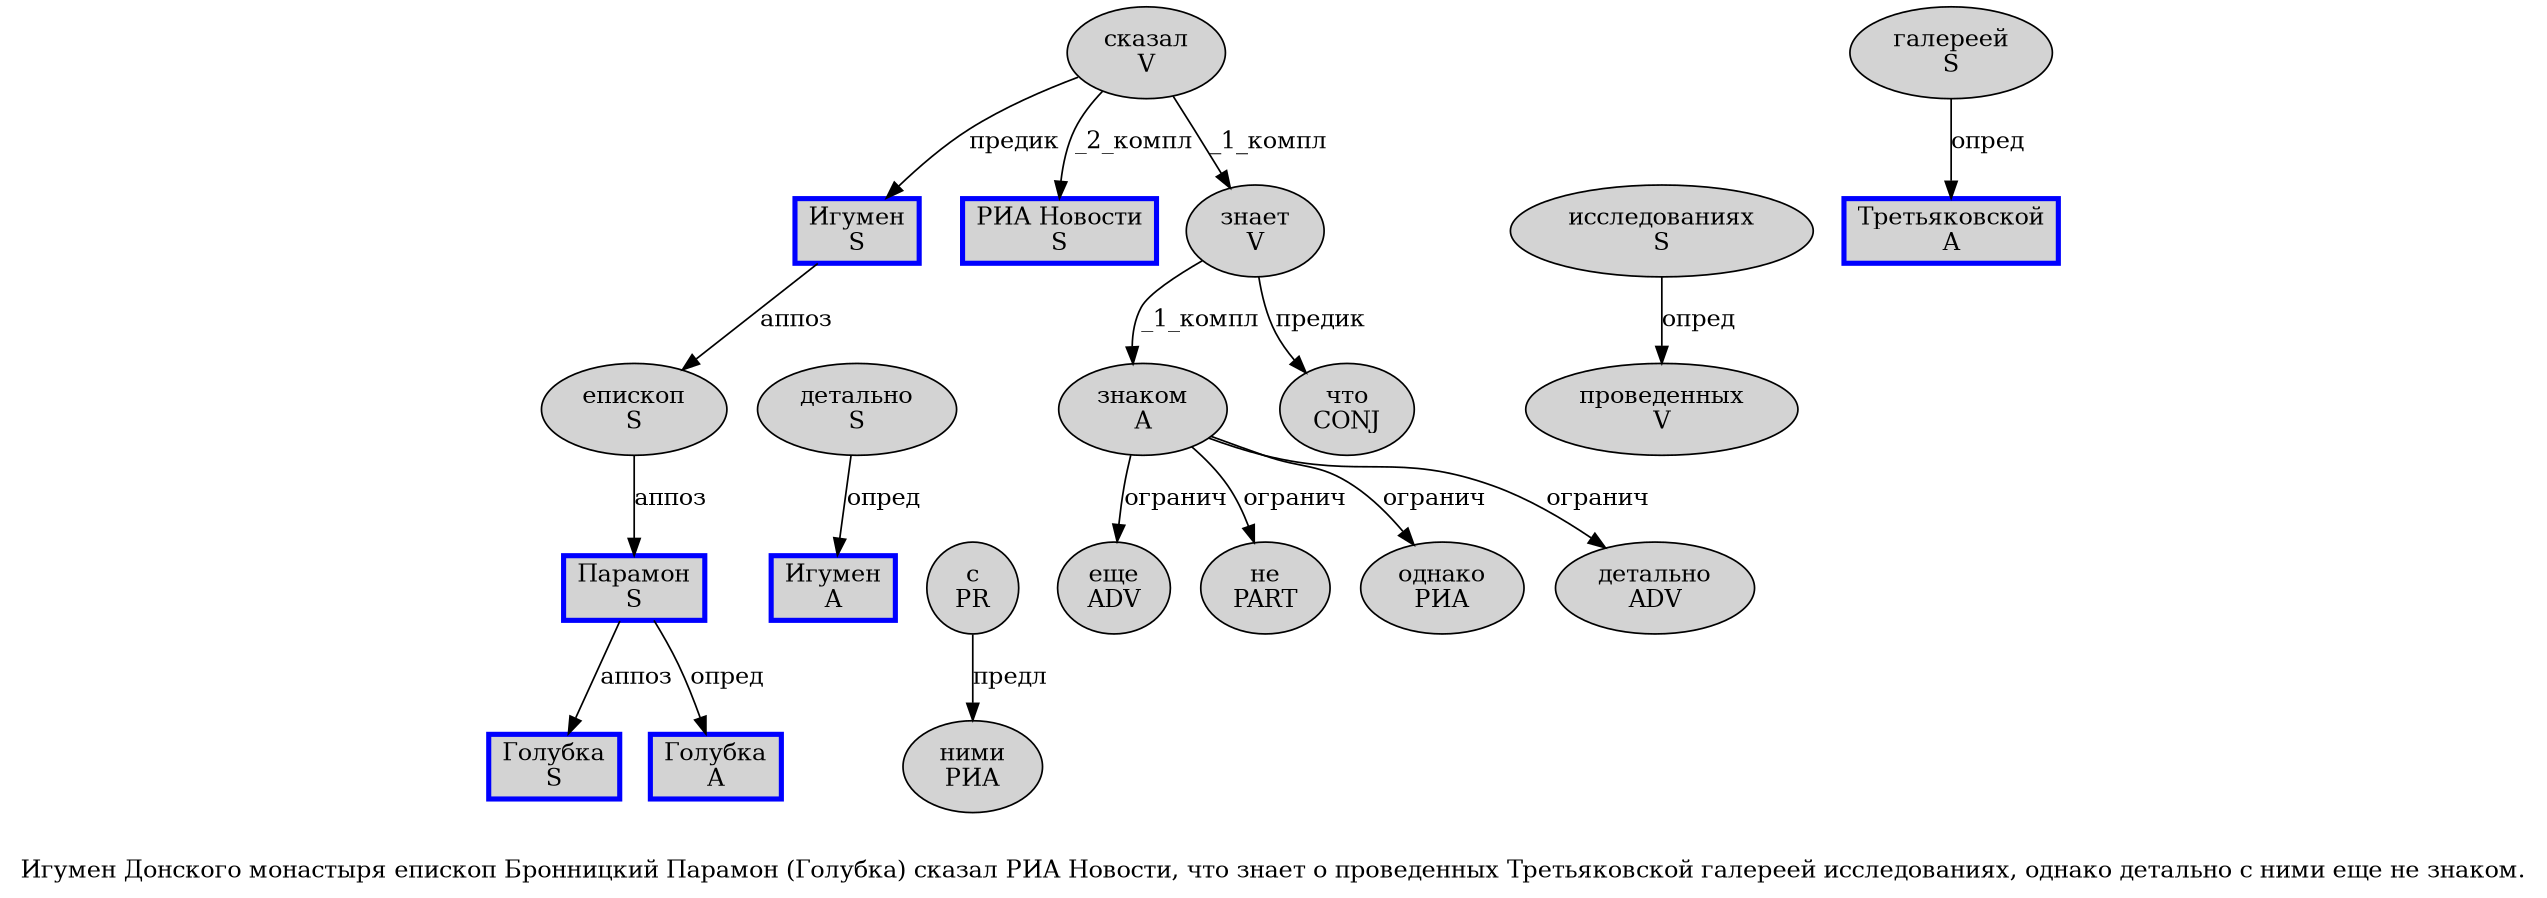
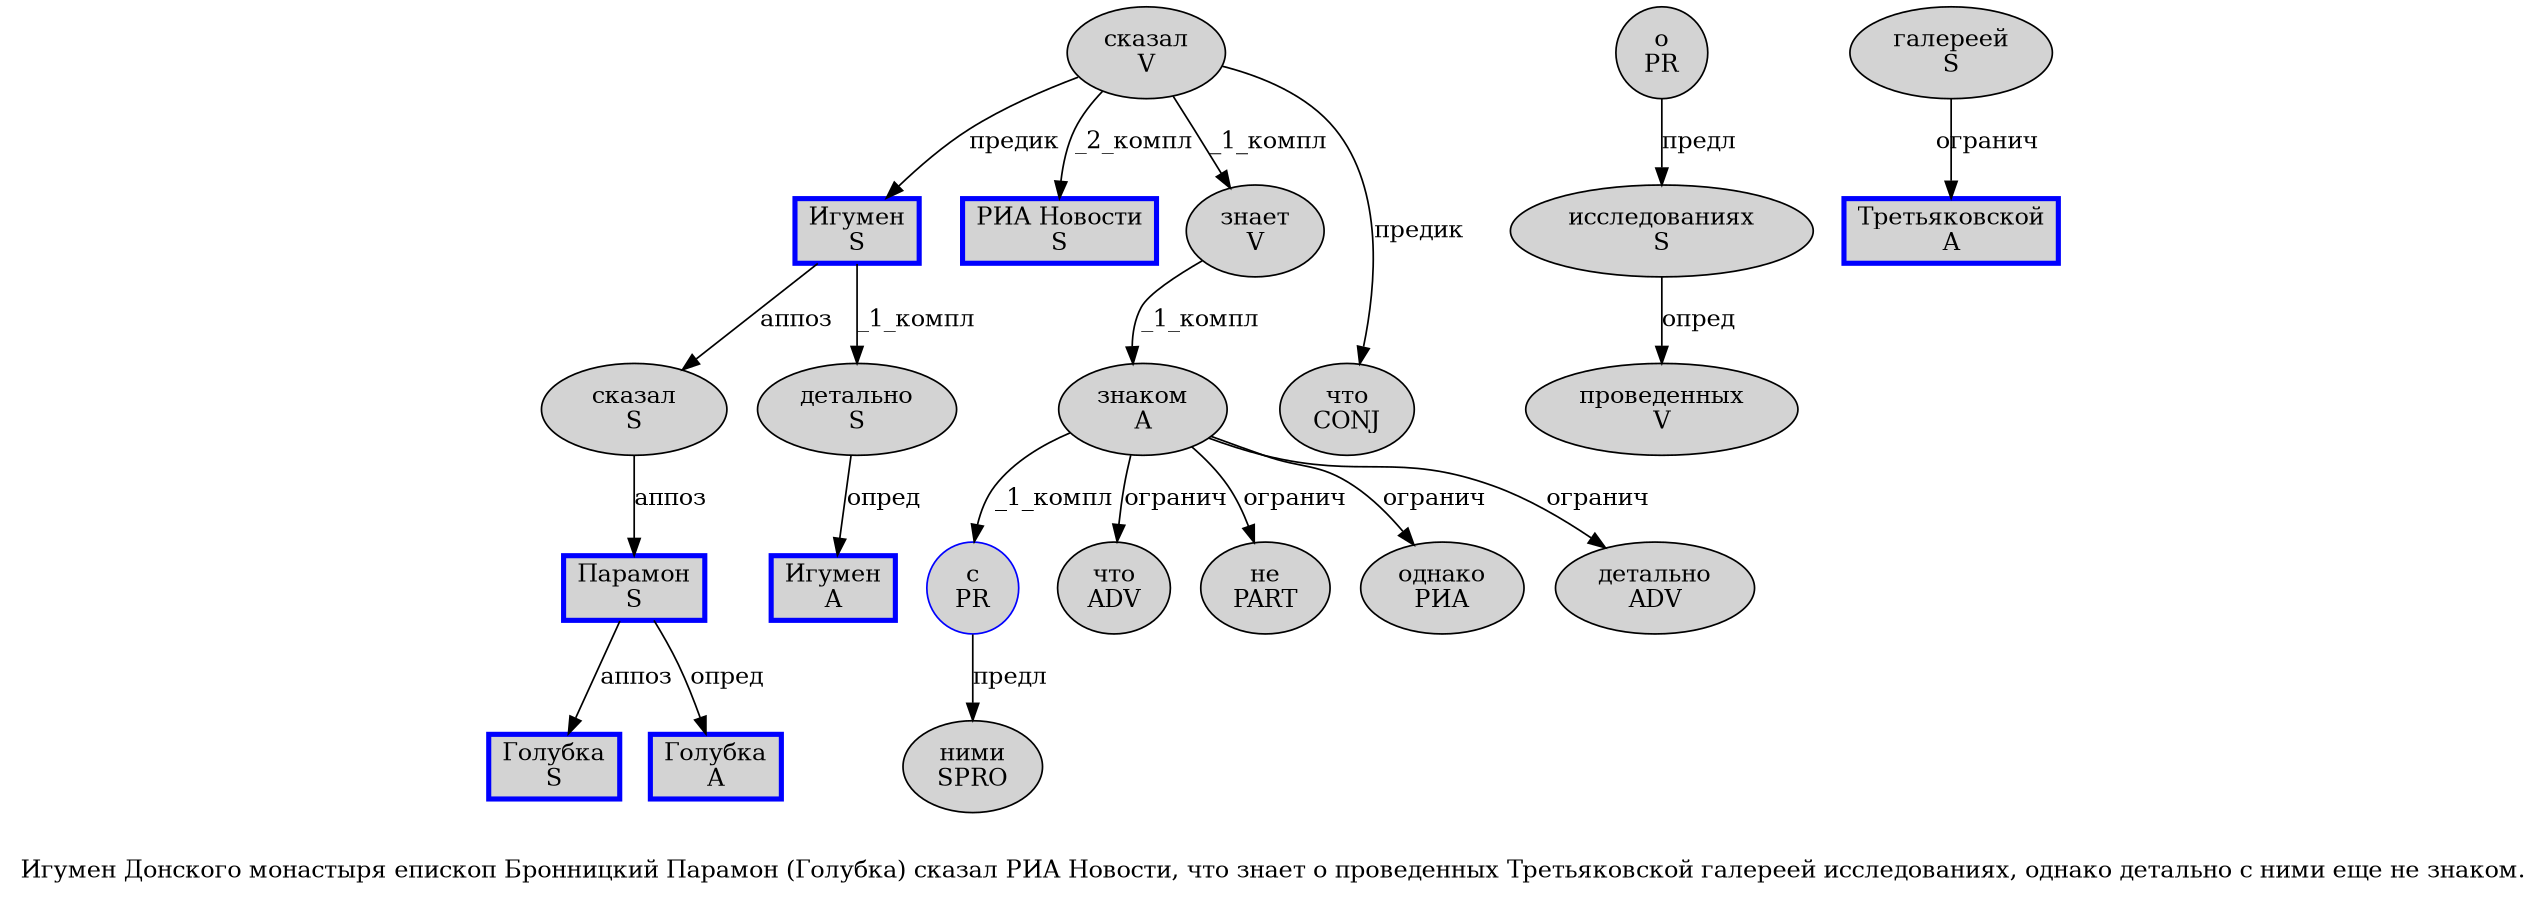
none -> (1662, 53)
(1988, 142) -> (1988, 142)
none -> (857, 305)
(1270, 321) -> (1358, 170)
(634, 409) -> (634, 409)
none -> (1012, 468)
(973, 588) -> (973, 588)
(1114, 588) -> (1114, 588)
(973, 767) -> (973, 767)
